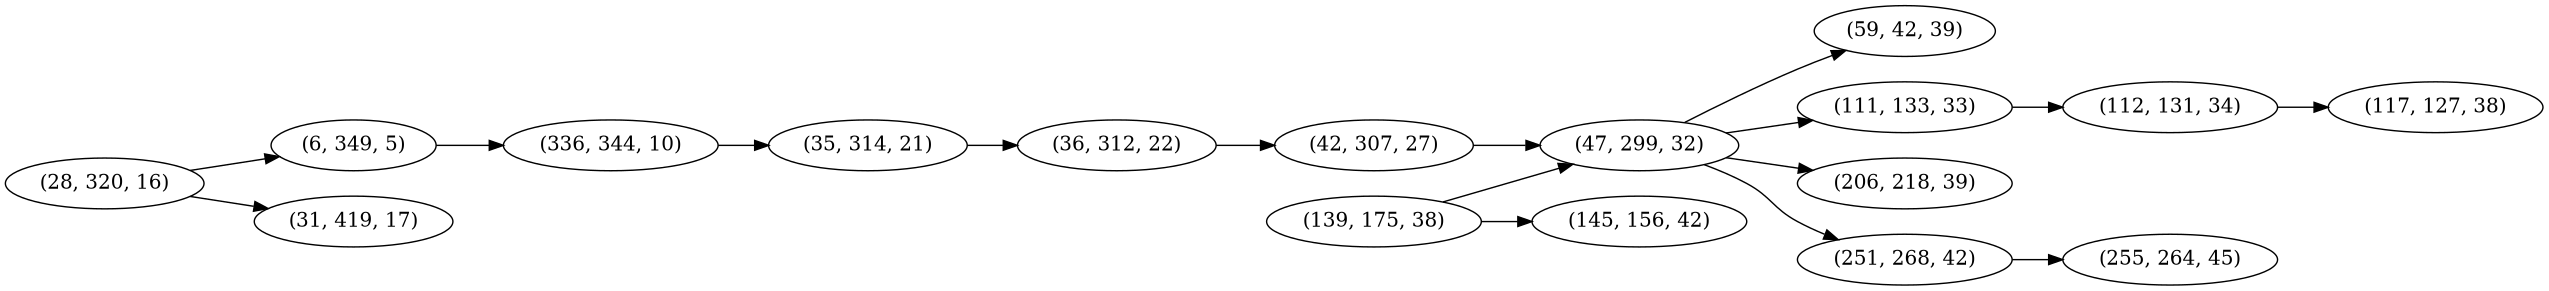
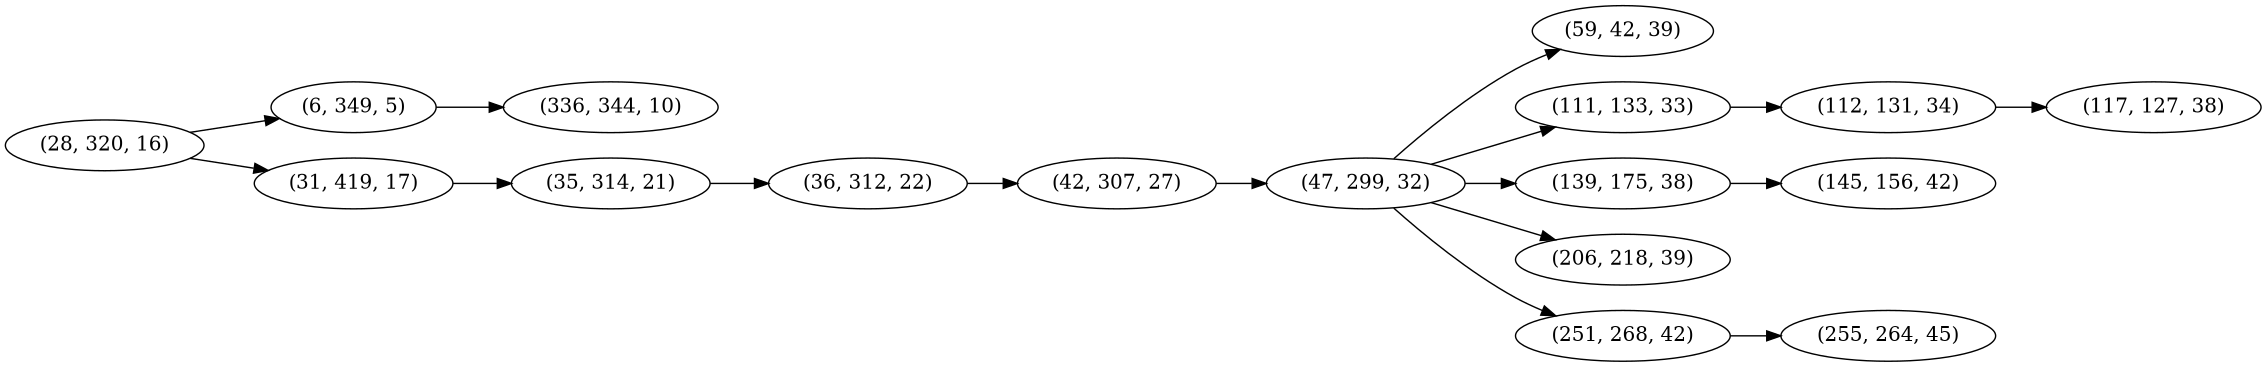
(736, 145) -> (475, 183)
(1501, 185) -> (1483, 183)
